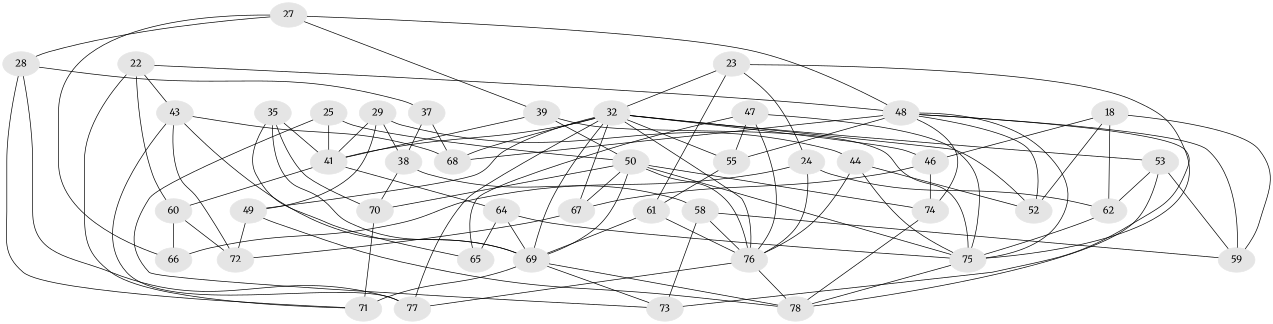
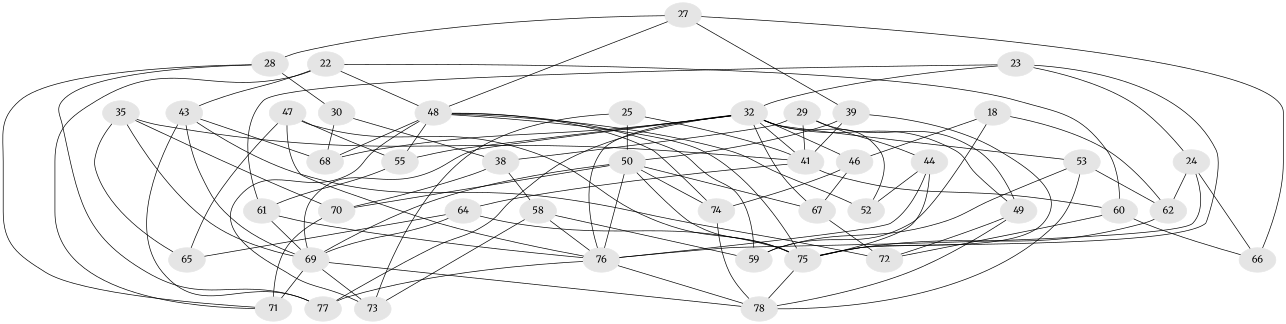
(427, 113) -> (337, 113)
(1072, 162) -> none
